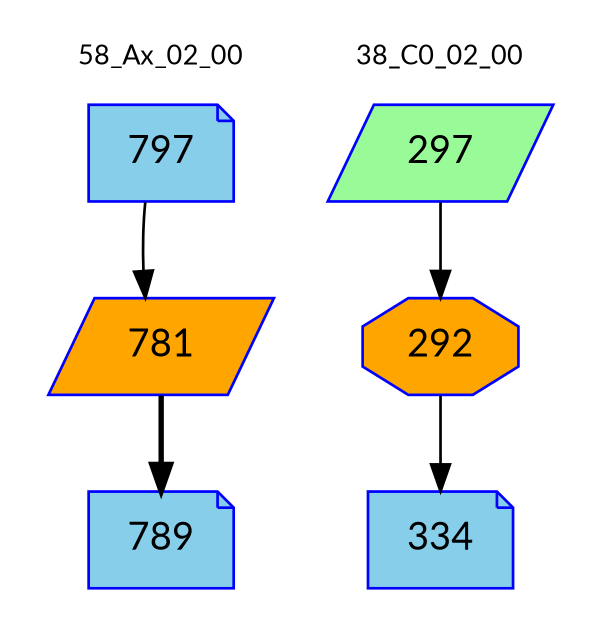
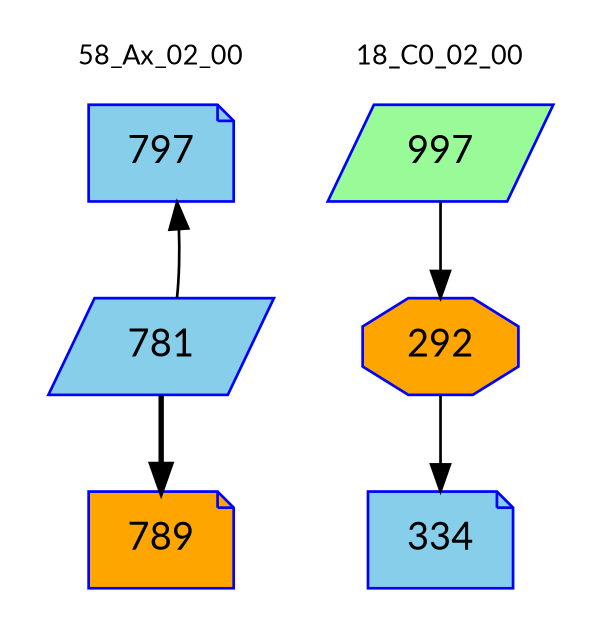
(441, 58) -> (441, 58)
(441, 153) -> (441, 153)
(143, 237) -> (179, 264)
(161, 347) -> (161, 347)
(161, 540) -> (161, 540)
